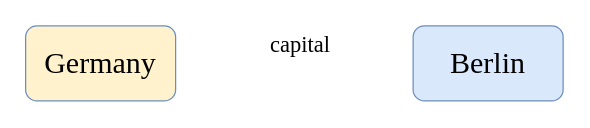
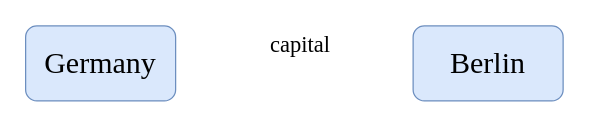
(101, 63) -> (101, 63)
